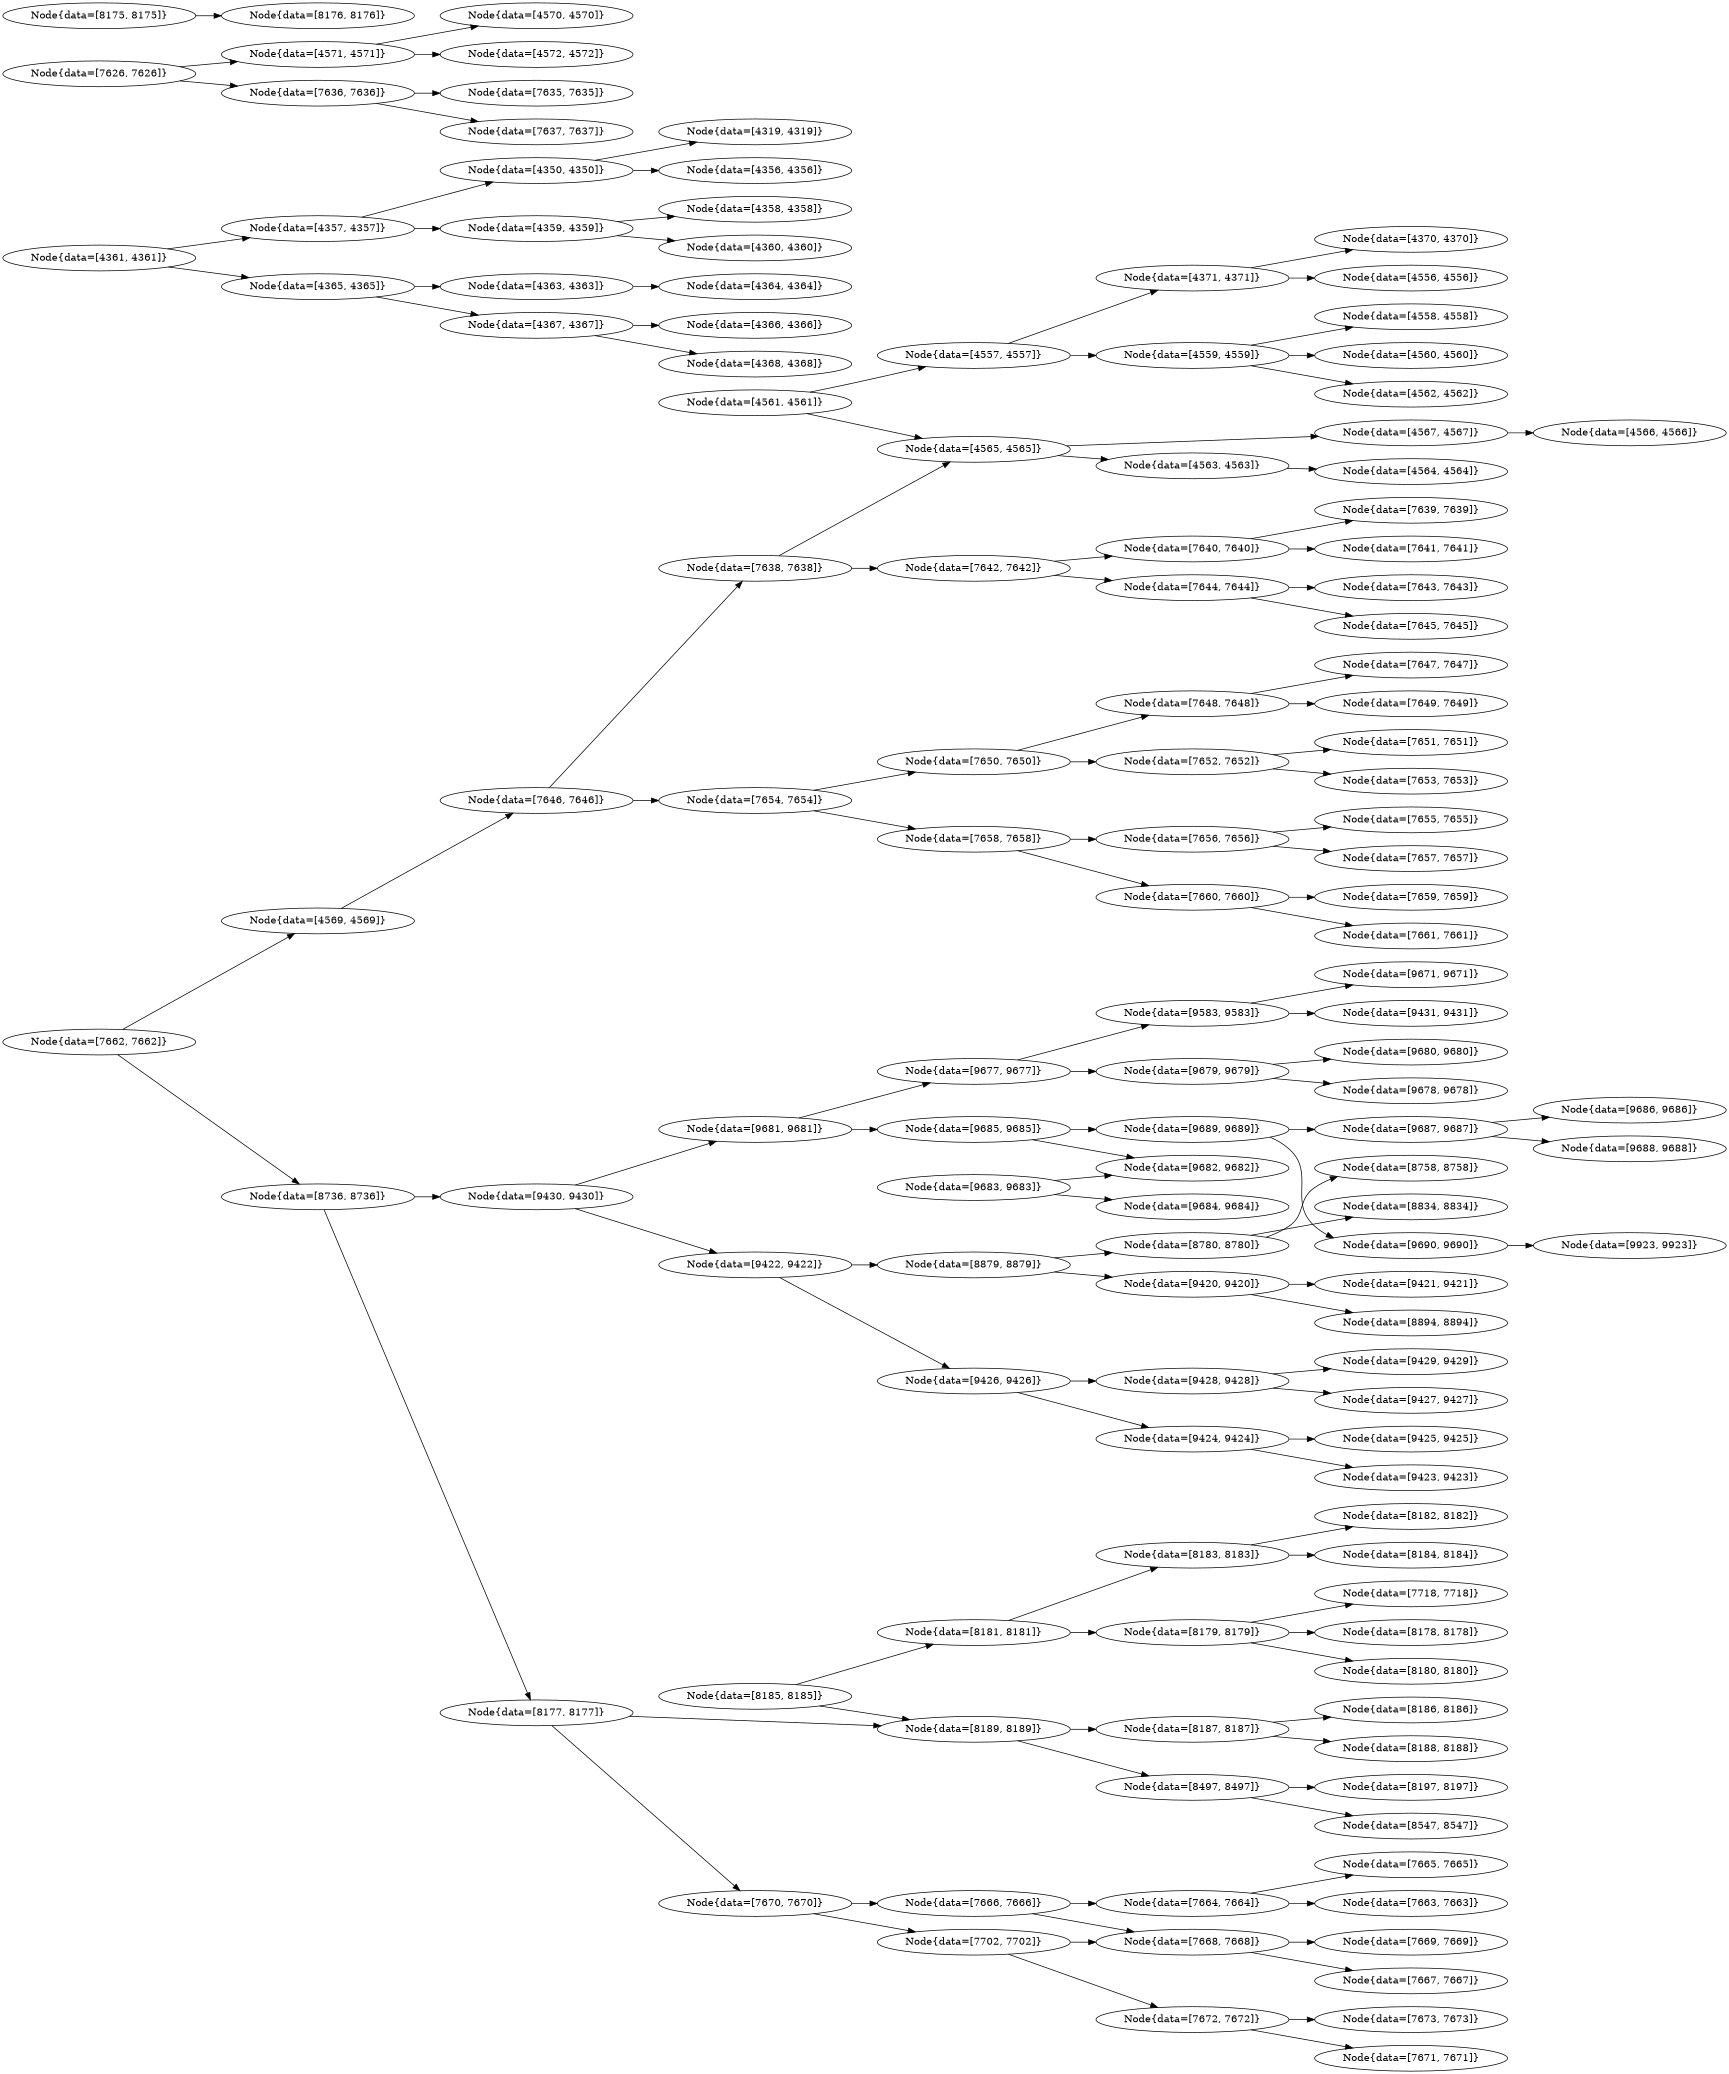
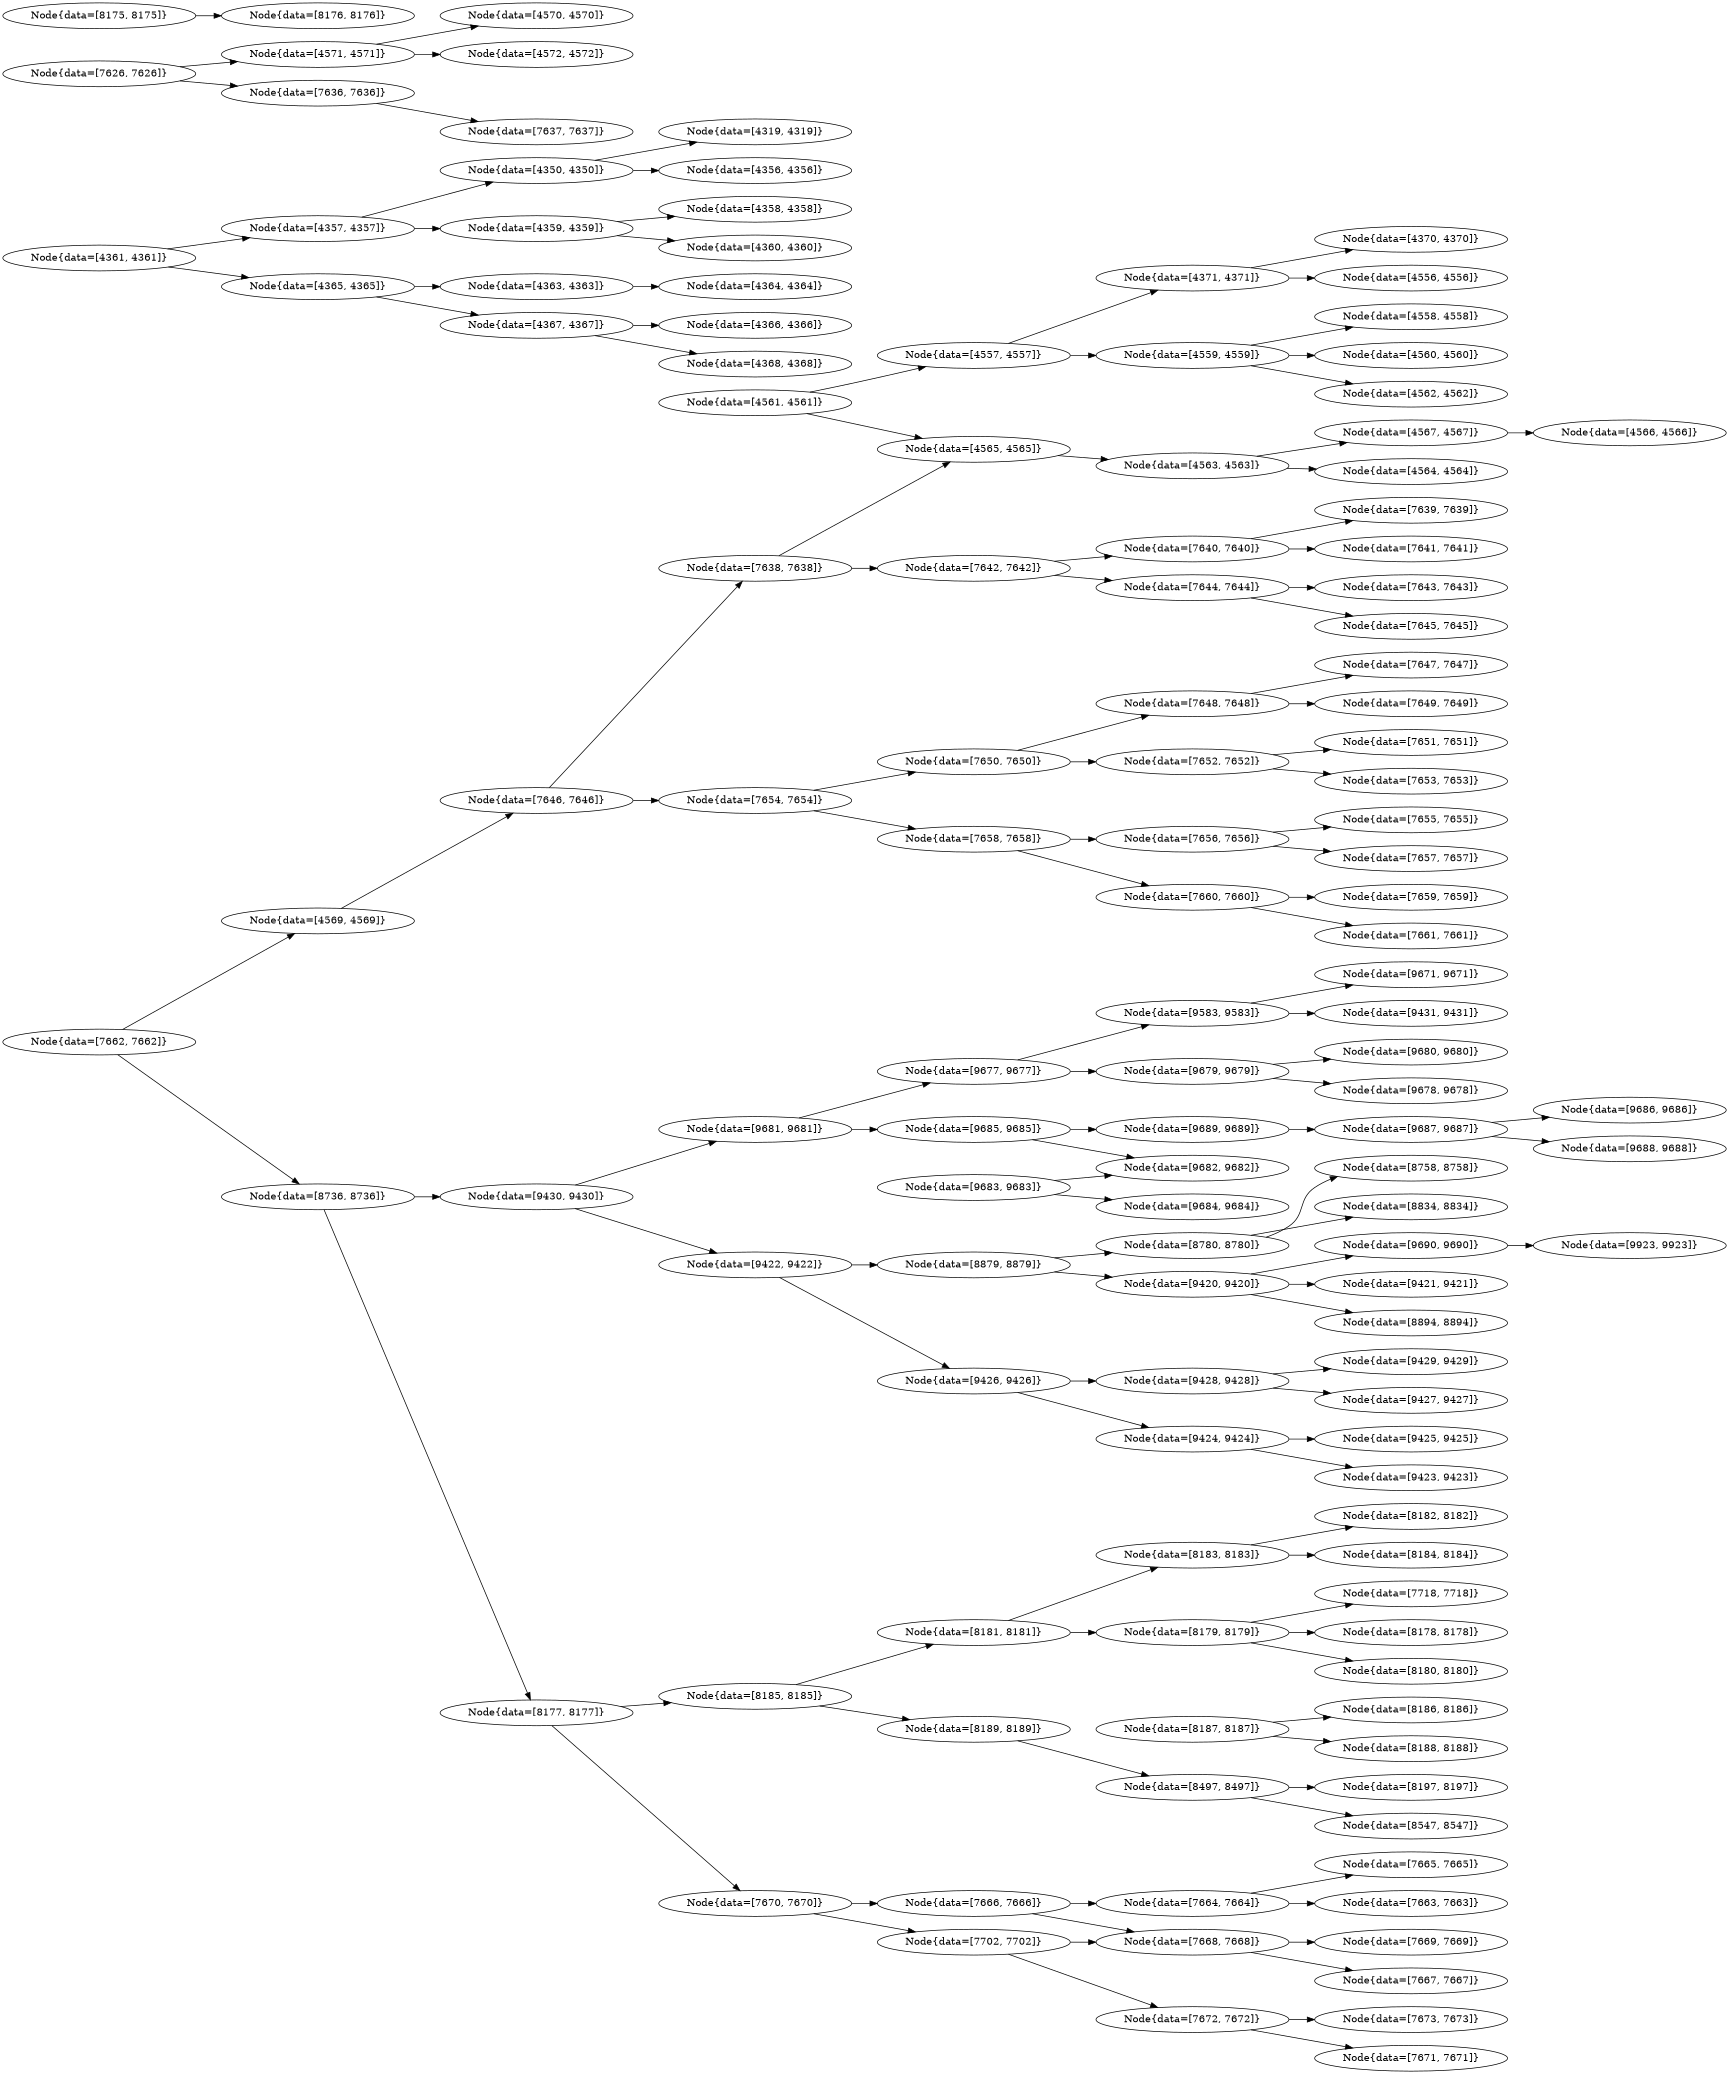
(537, 93) -> none
(1189, 441) -> (1298, 450)
(1302, 1184) -> (1298, 1266)
(752, 1721) -> (642, 1705)
(1079, 1729) -> none
